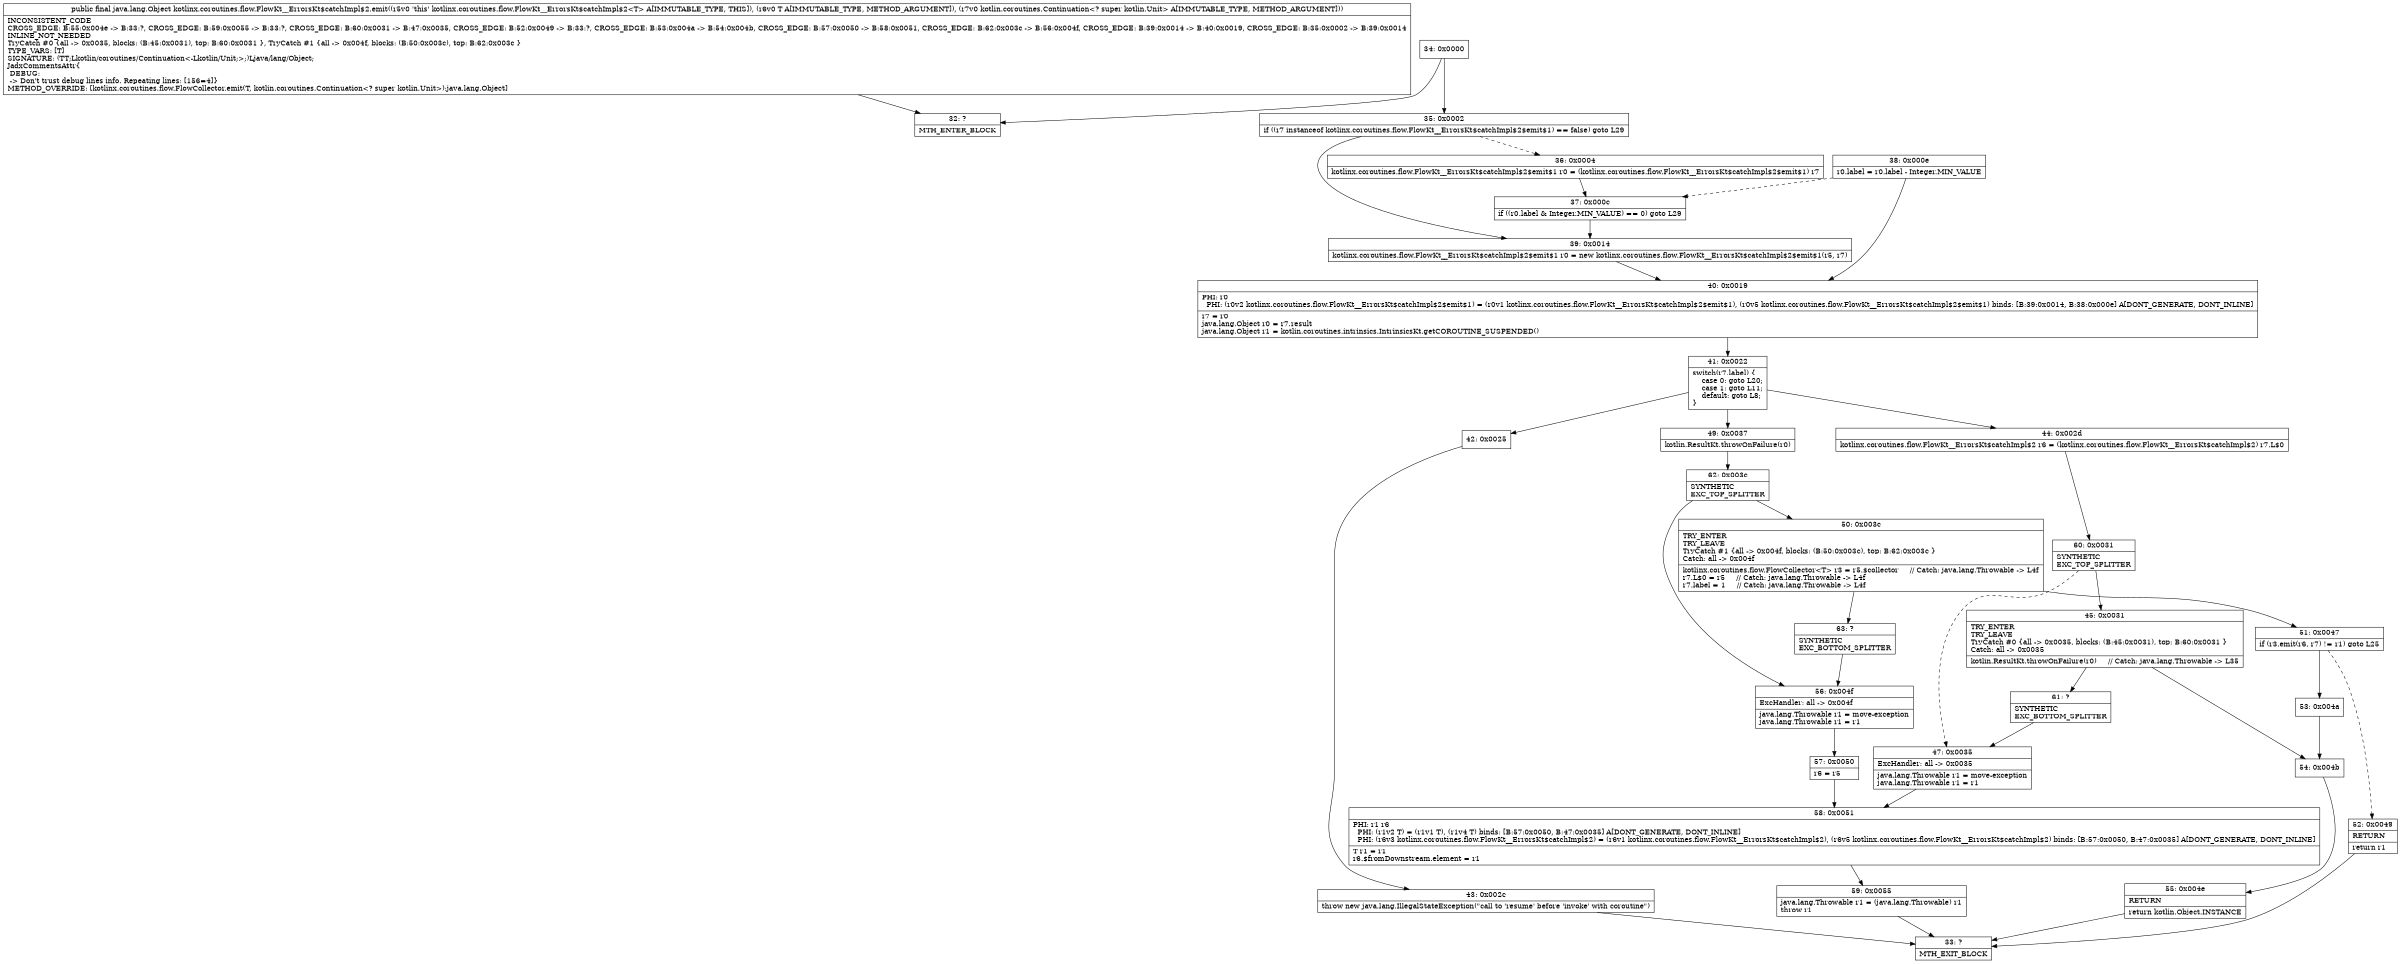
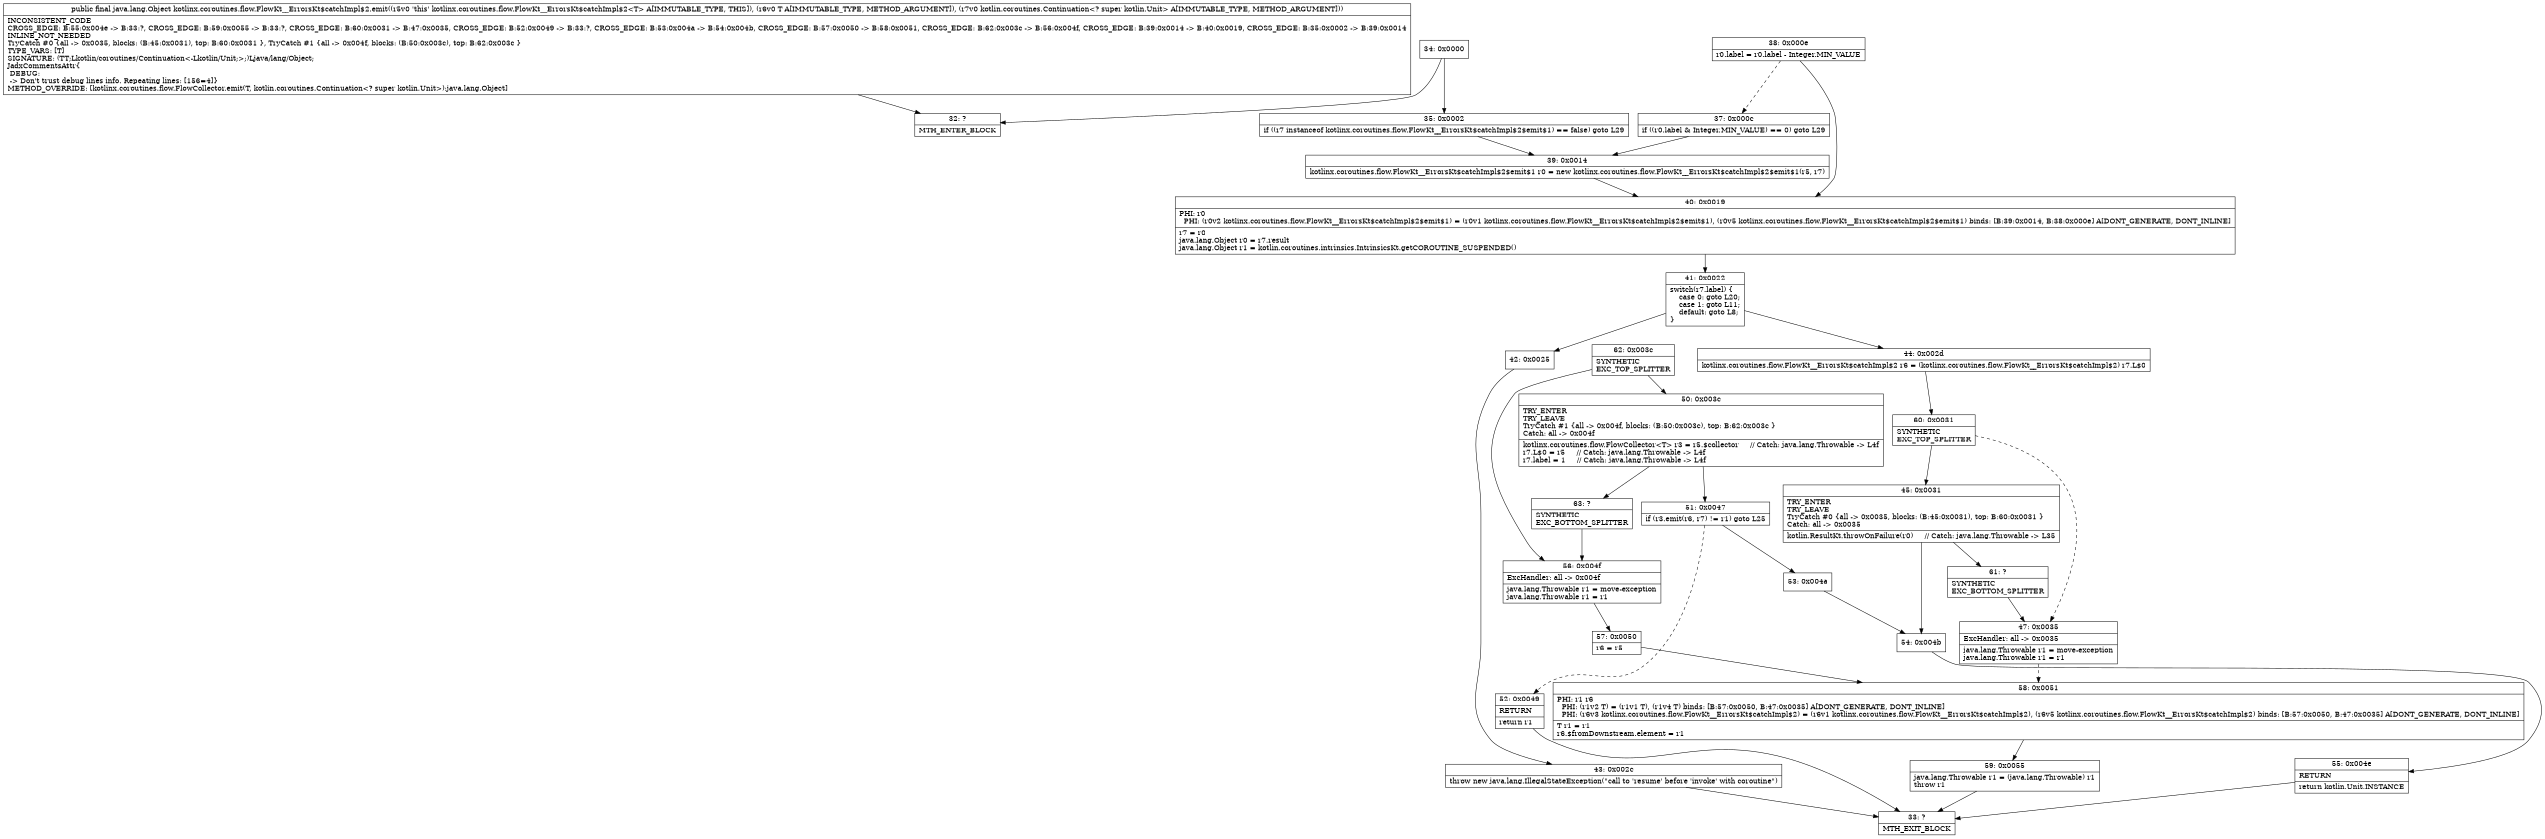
(1575, 167) -> none
(1728, 440) -> none
(1902, 797) -> (2039, 671)
(2185, 912) -> (2352, 787)
